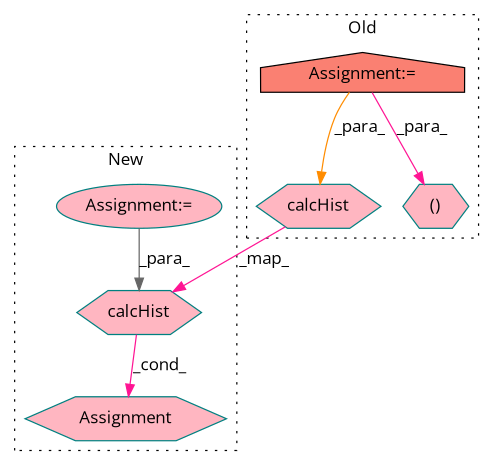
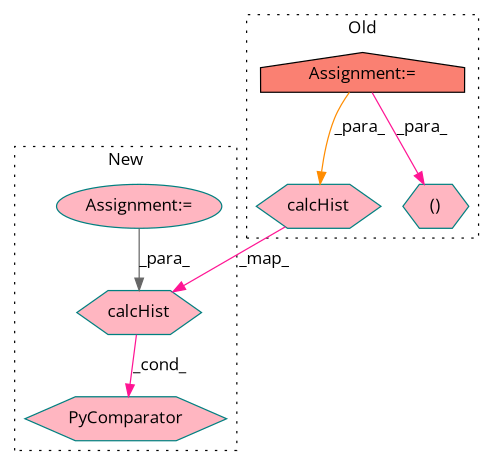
(126, 419) -> (126, 419)
